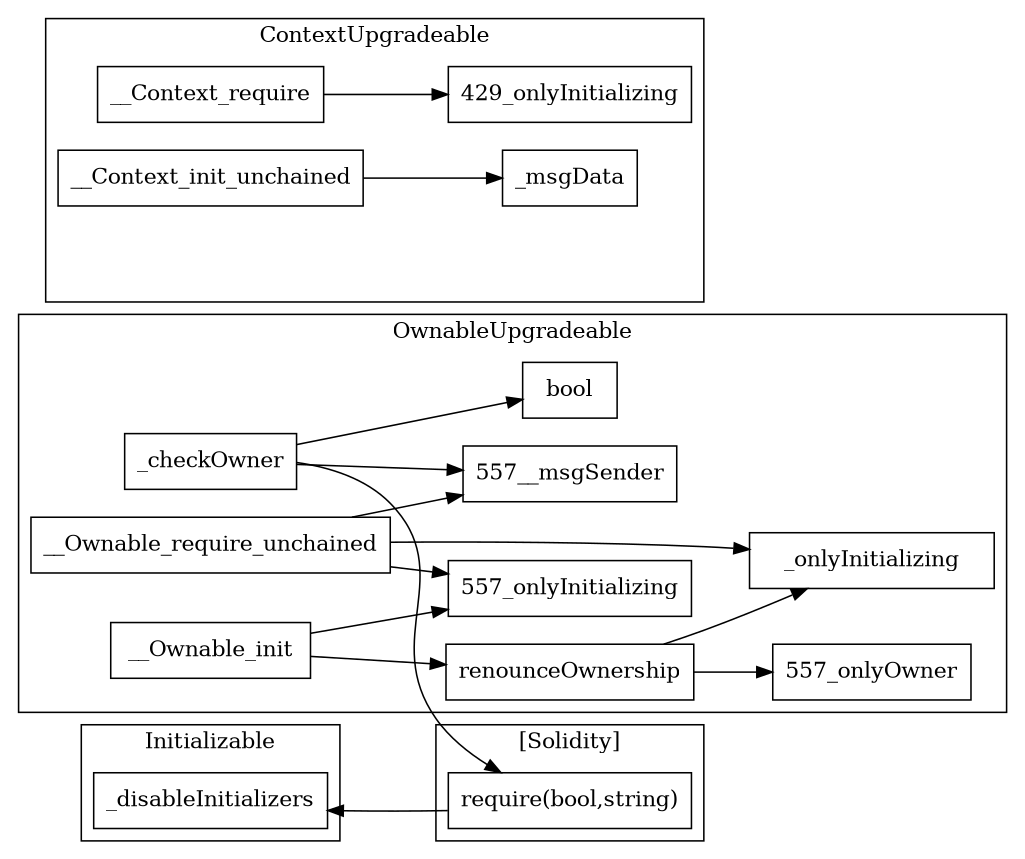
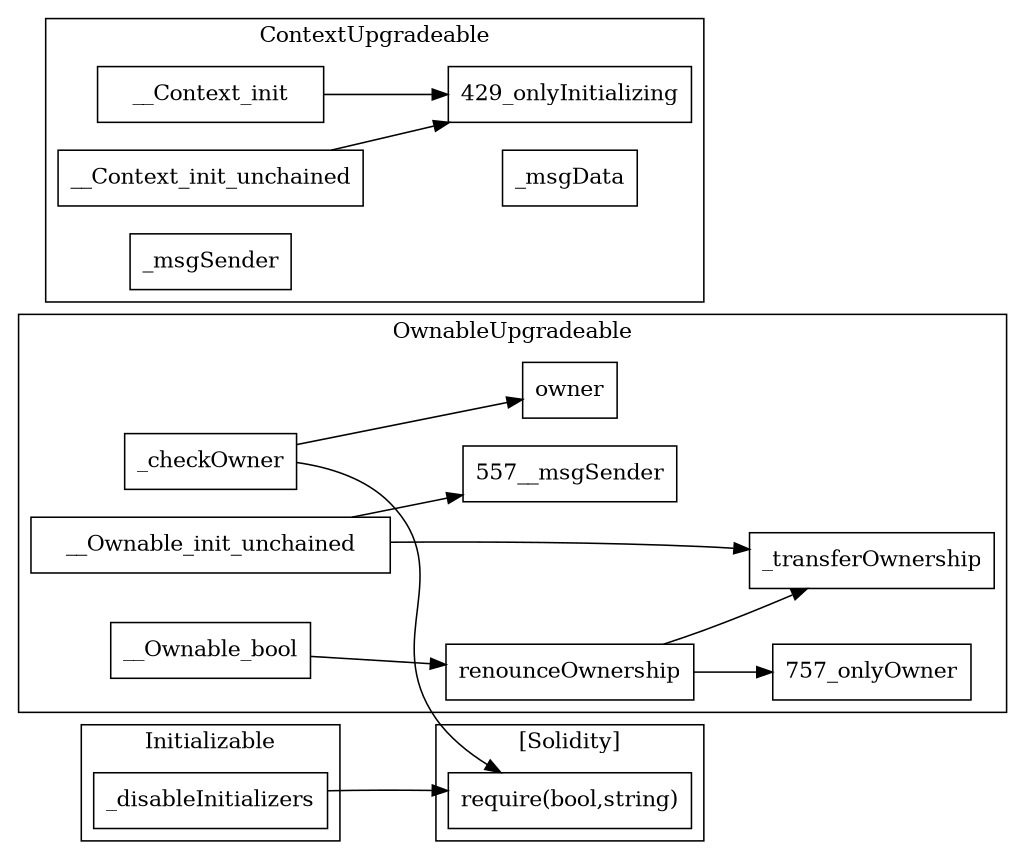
(211, 94) -> (211, 94)
(425, 178) -> (383, 138)
none -> (211, 262)
(570, 390) -> (570, 390)
(372, 467) -> none
(211, 545) -> (211, 545)
(872, 561) -> (872, 561)
(570, 588) -> none
(211, 650) -> (211, 650)
(872, 672) -> (872, 672)
(396, 811) -> (380, 790)
